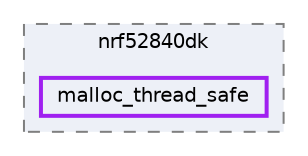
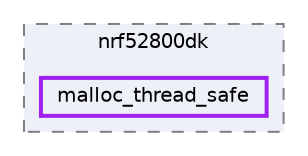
(154, 43) -> (154, 43)
